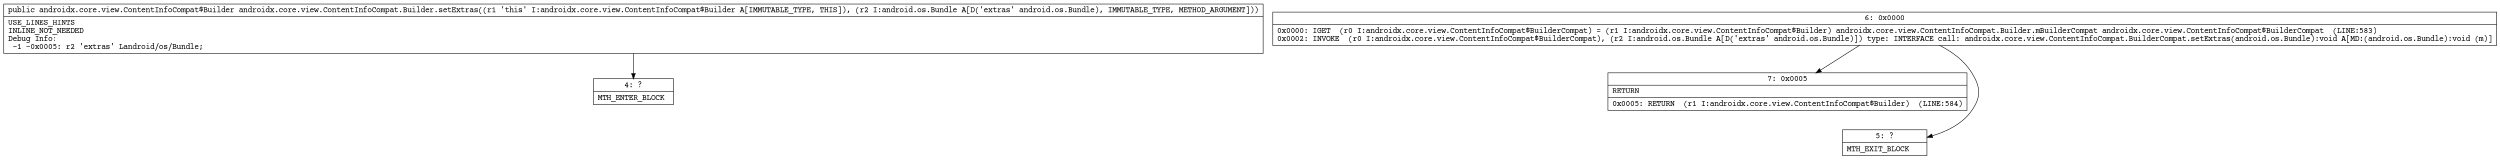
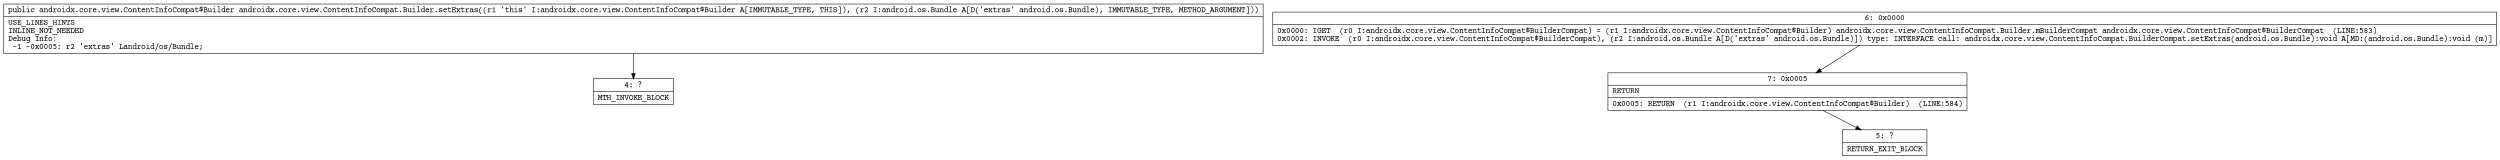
(1979, 94) -> (1839, 119)
(631, 98) -> (633, 98)
(1878, 149) -> (1885, 149)
